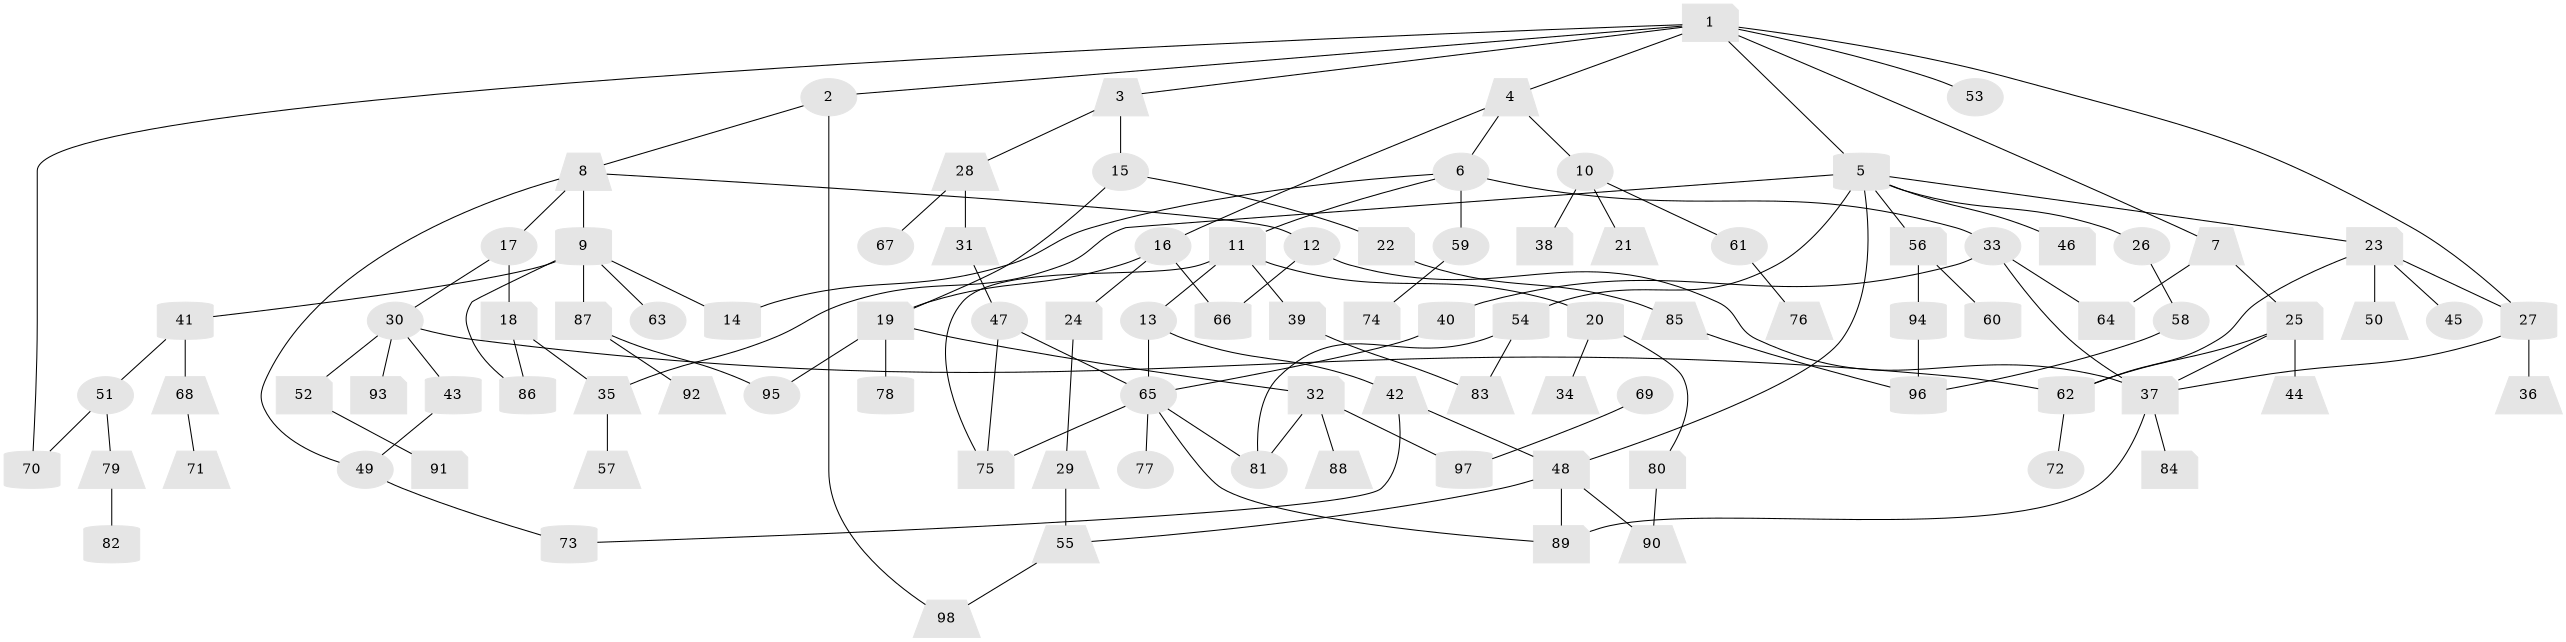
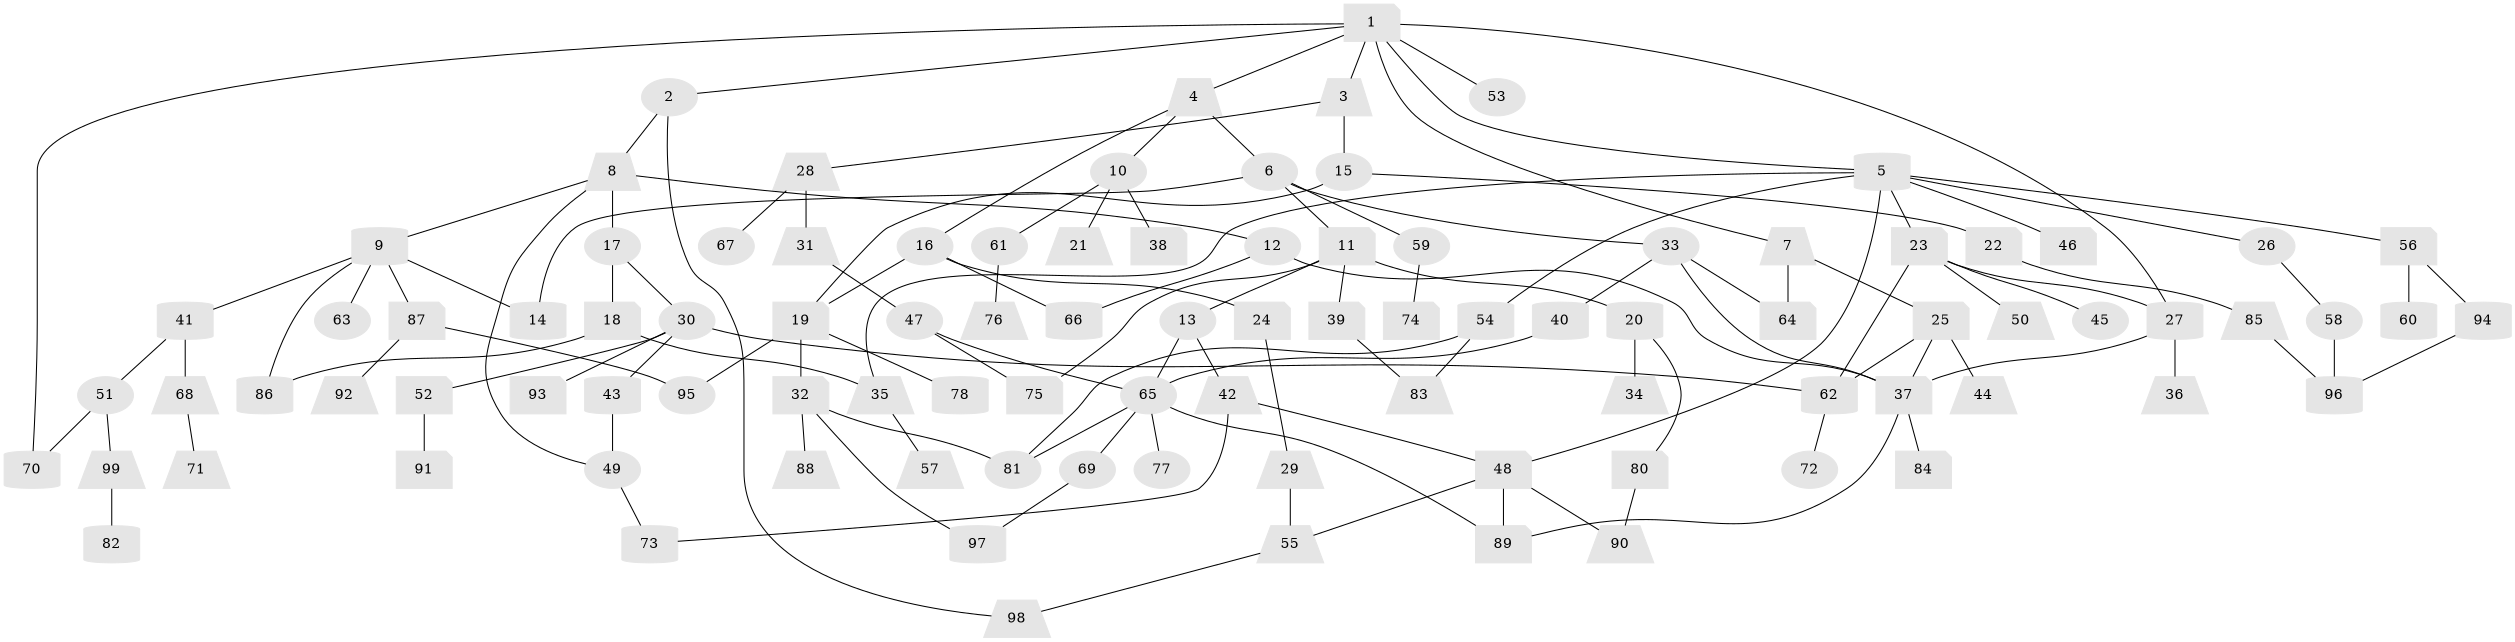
(1075, 428) -> (1118, 433)
(112, 470) -> (112, 470)
